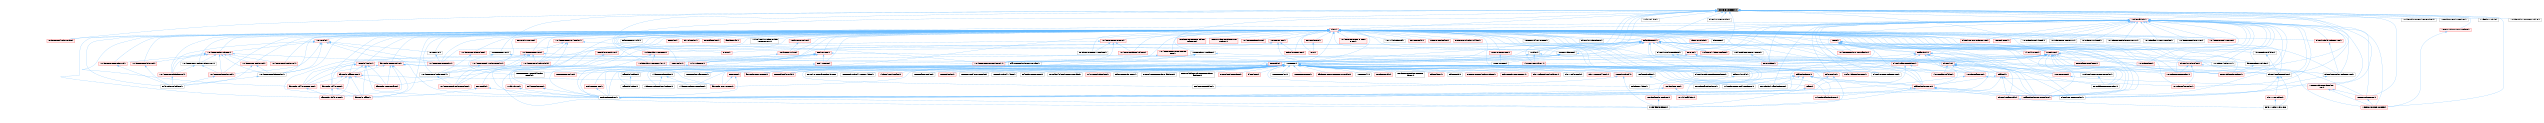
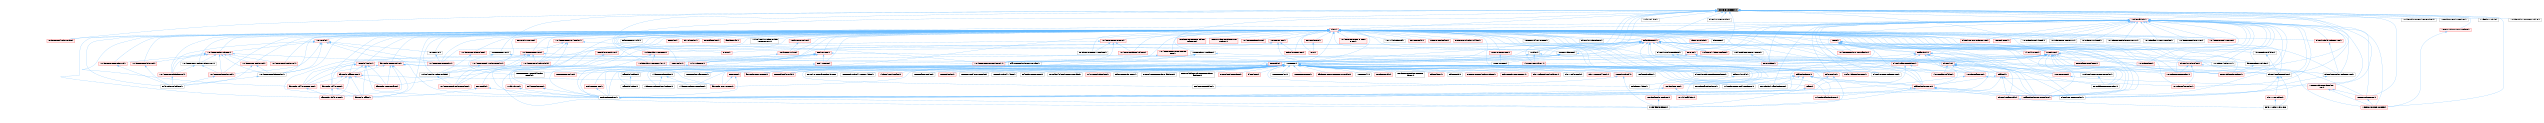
(434, 75) -> (434, 75)
(1661, 81) -> (1767, 75)
